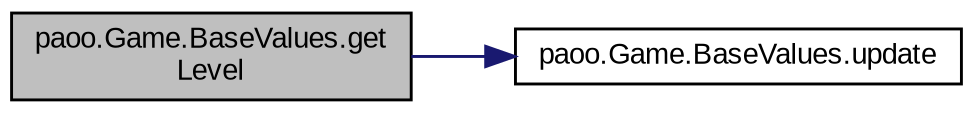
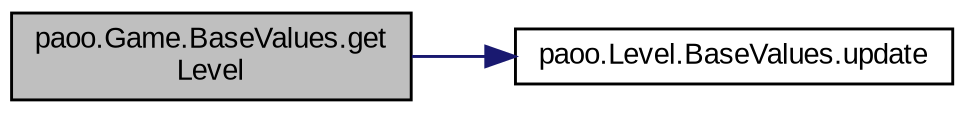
(738, 56) -> (734, 56)
